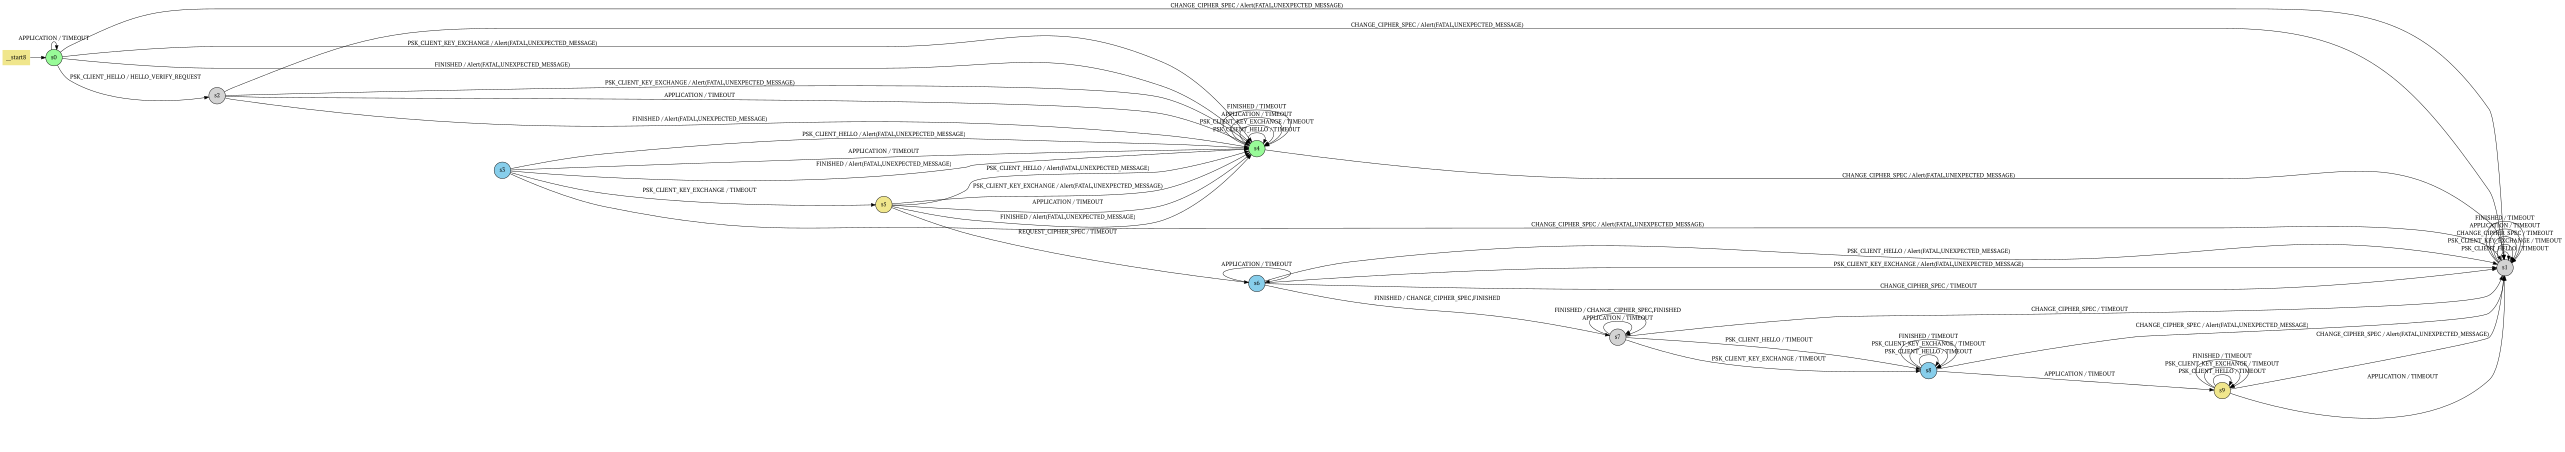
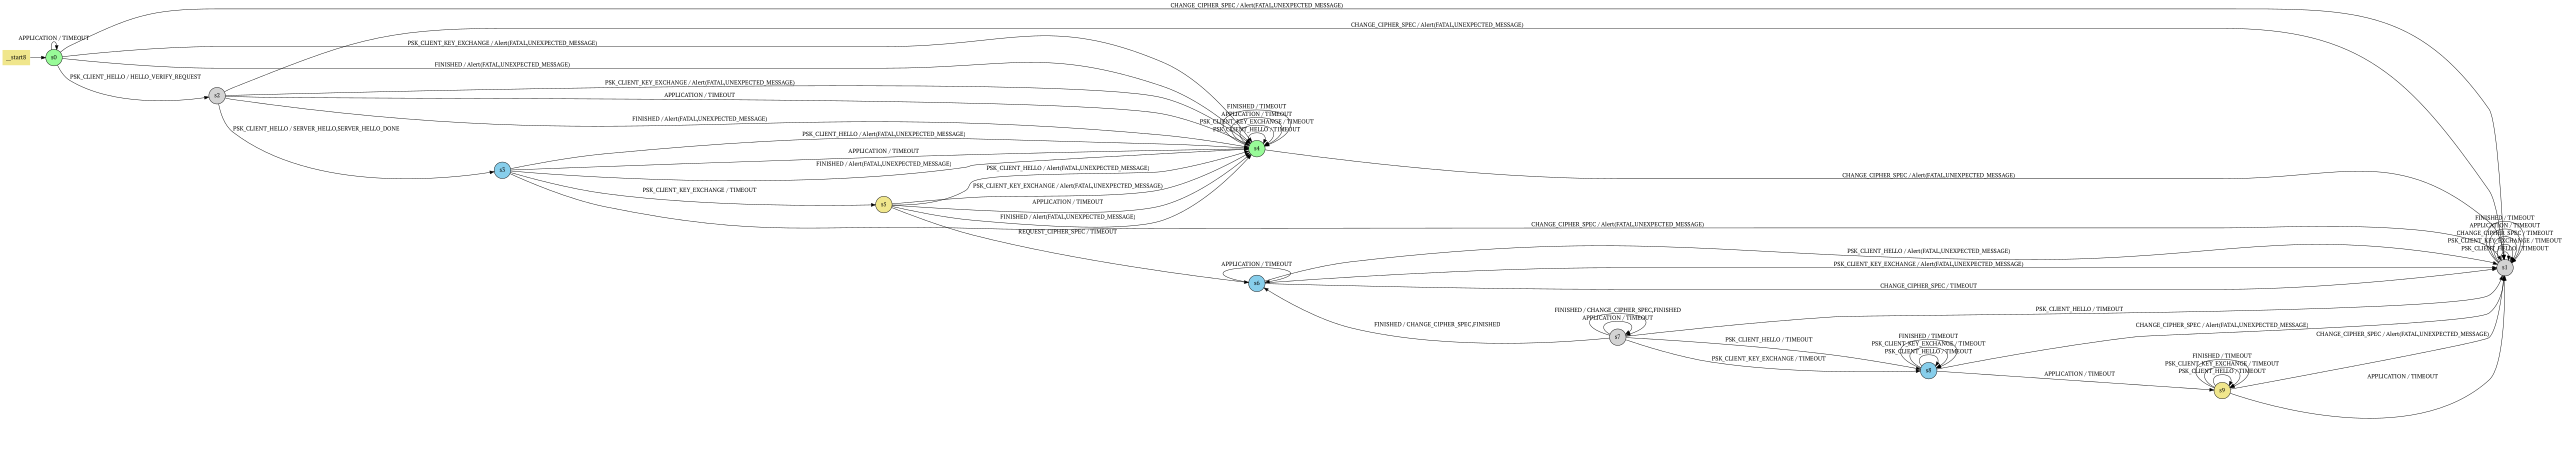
none -> (341, 174)
(2080, 309) -> (2080, 309)
(1435, 311) -> (1434, 340)
